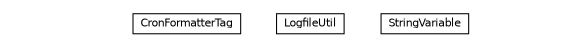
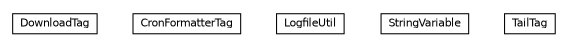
none -> (55, 23)
none -> (530, 23)
